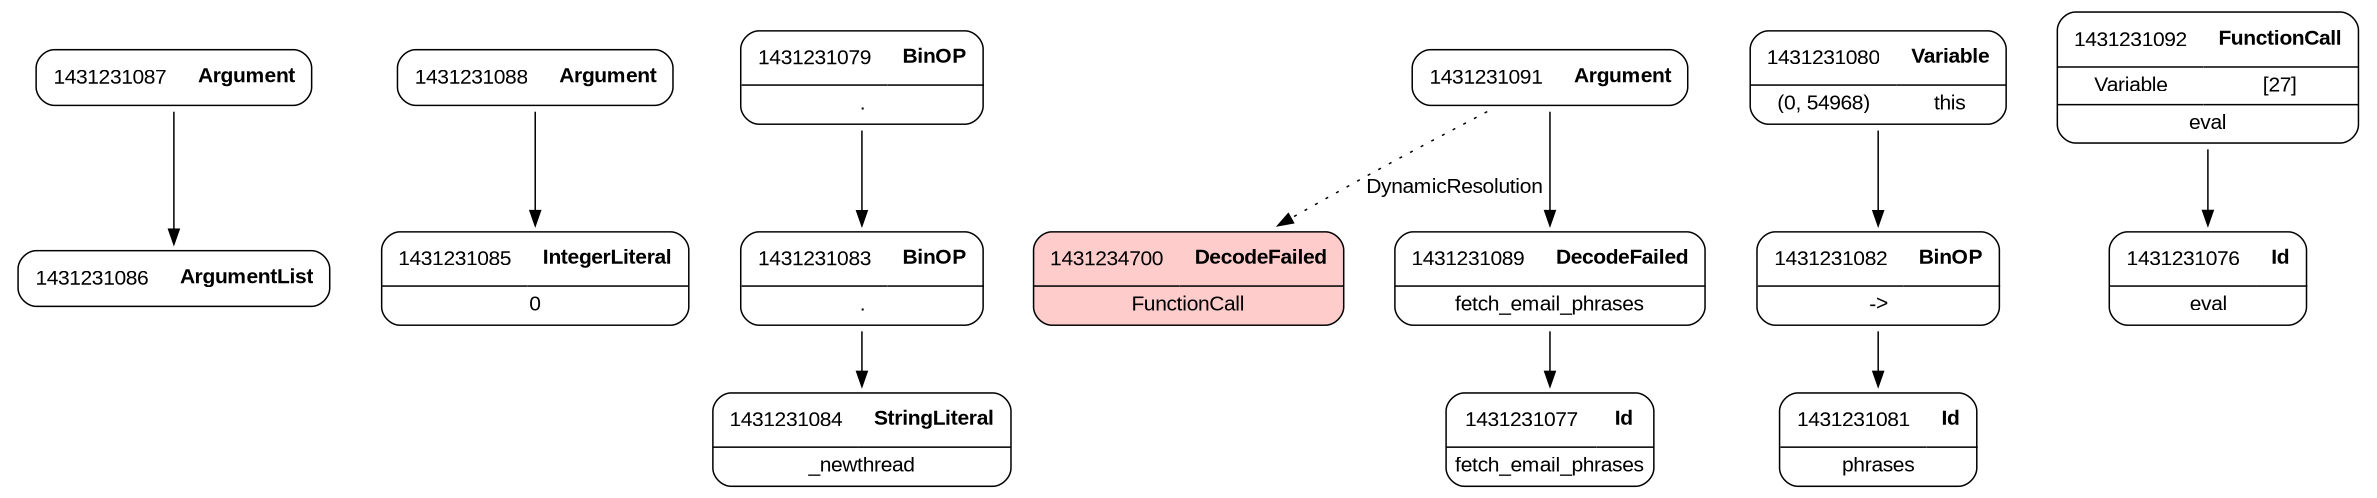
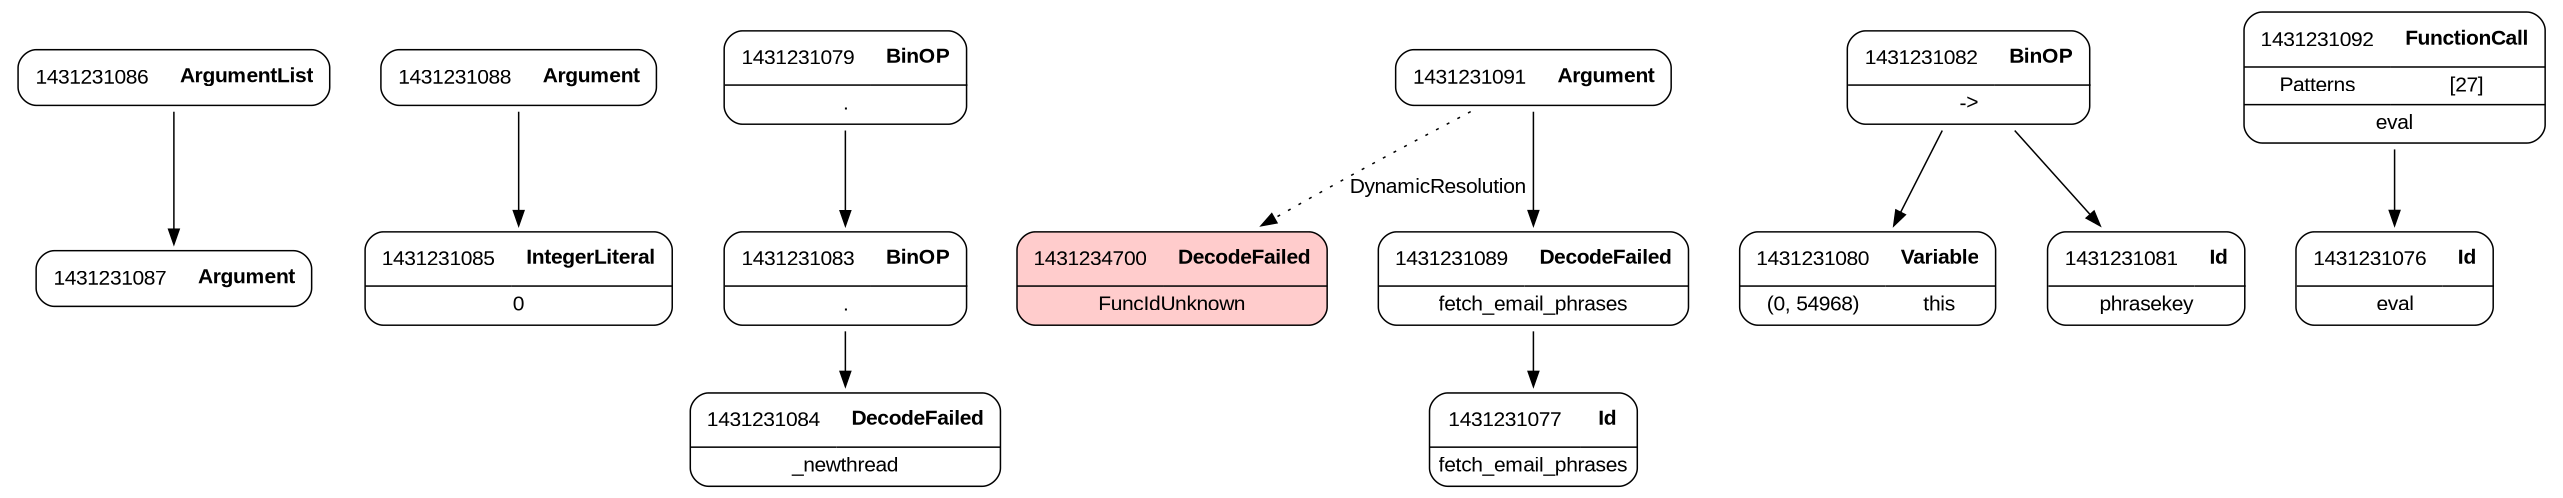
(2131, 85) -> (2318, 85)
(174, 170) -> (174, 170)
(1878, 170) -> (1921, 171)
(1189, 304) -> (1172, 304)
(934, 419) -> (918, 419)
(1879, 465) -> (2147, 304)
